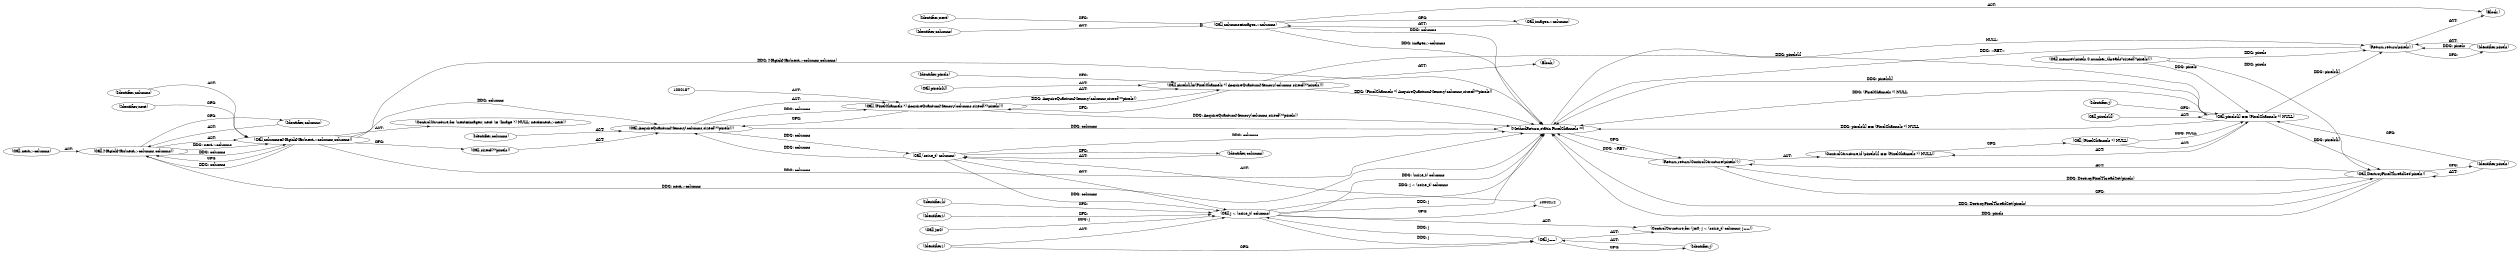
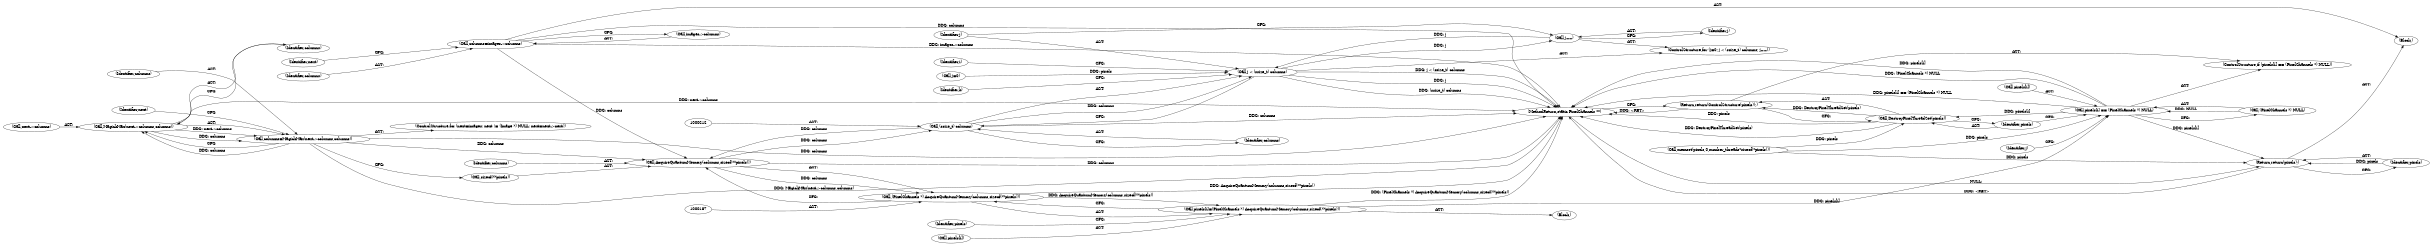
none -> (588, 108)
(1998, 147) -> (2195, 121)
(1406, 218) -> (1123, 121)
(1084, 220) -> (1101, 72)
